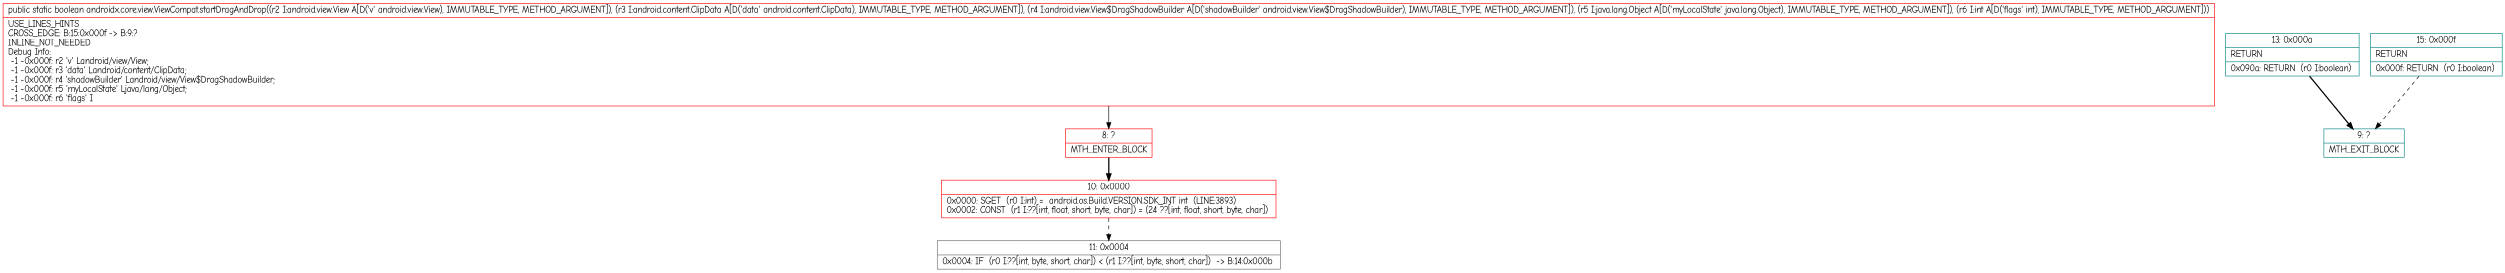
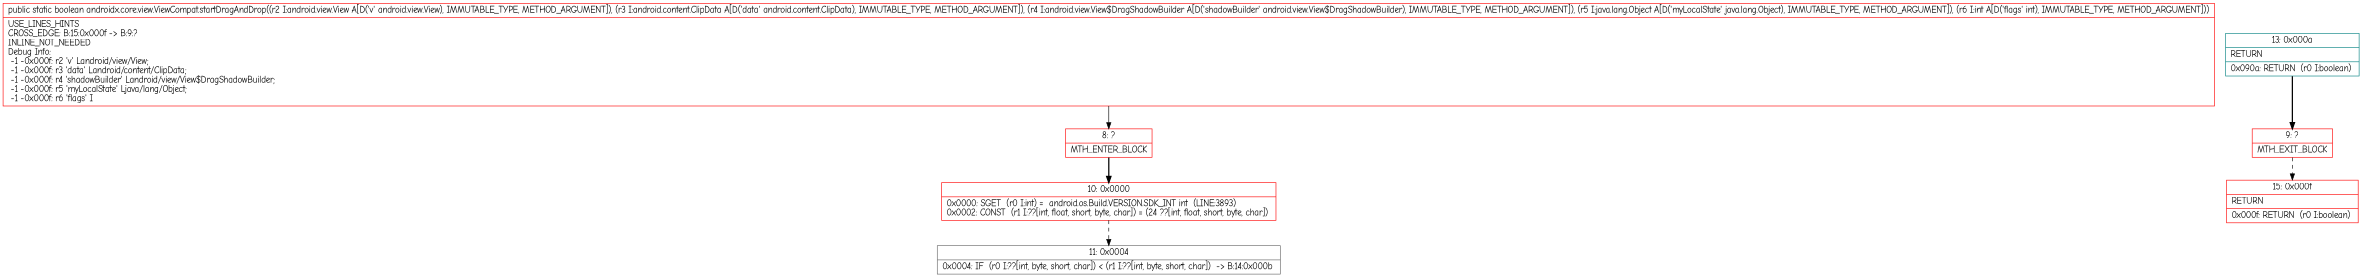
(2436, 55) -> (2292, 201)
(2399, 100) -> (2292, 166)
(2364, 143) -> (2292, 143)
